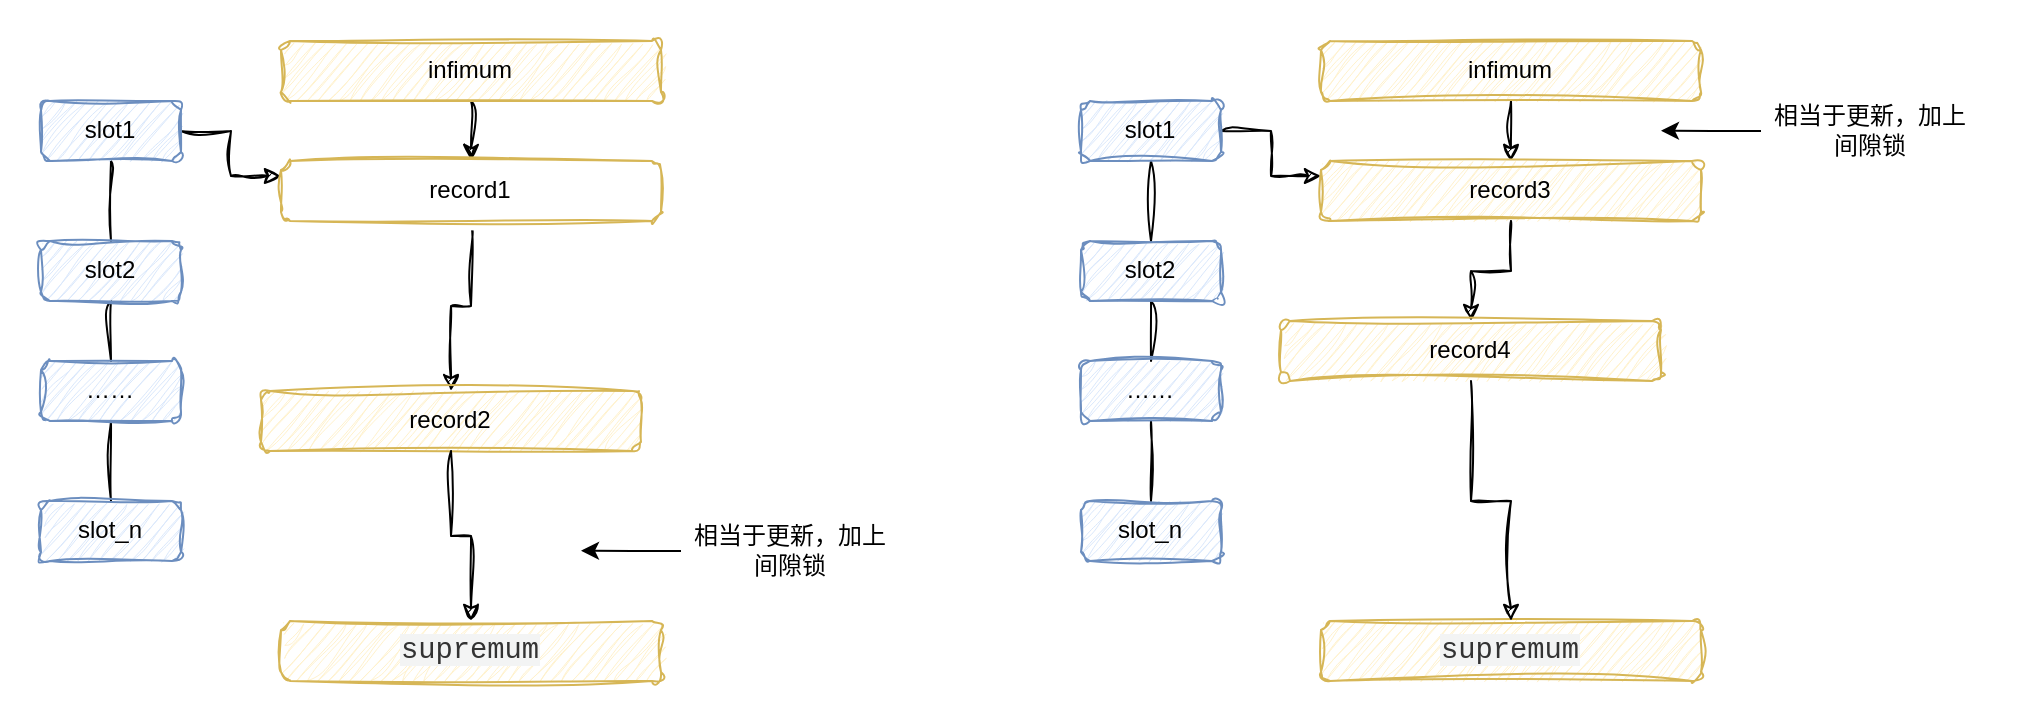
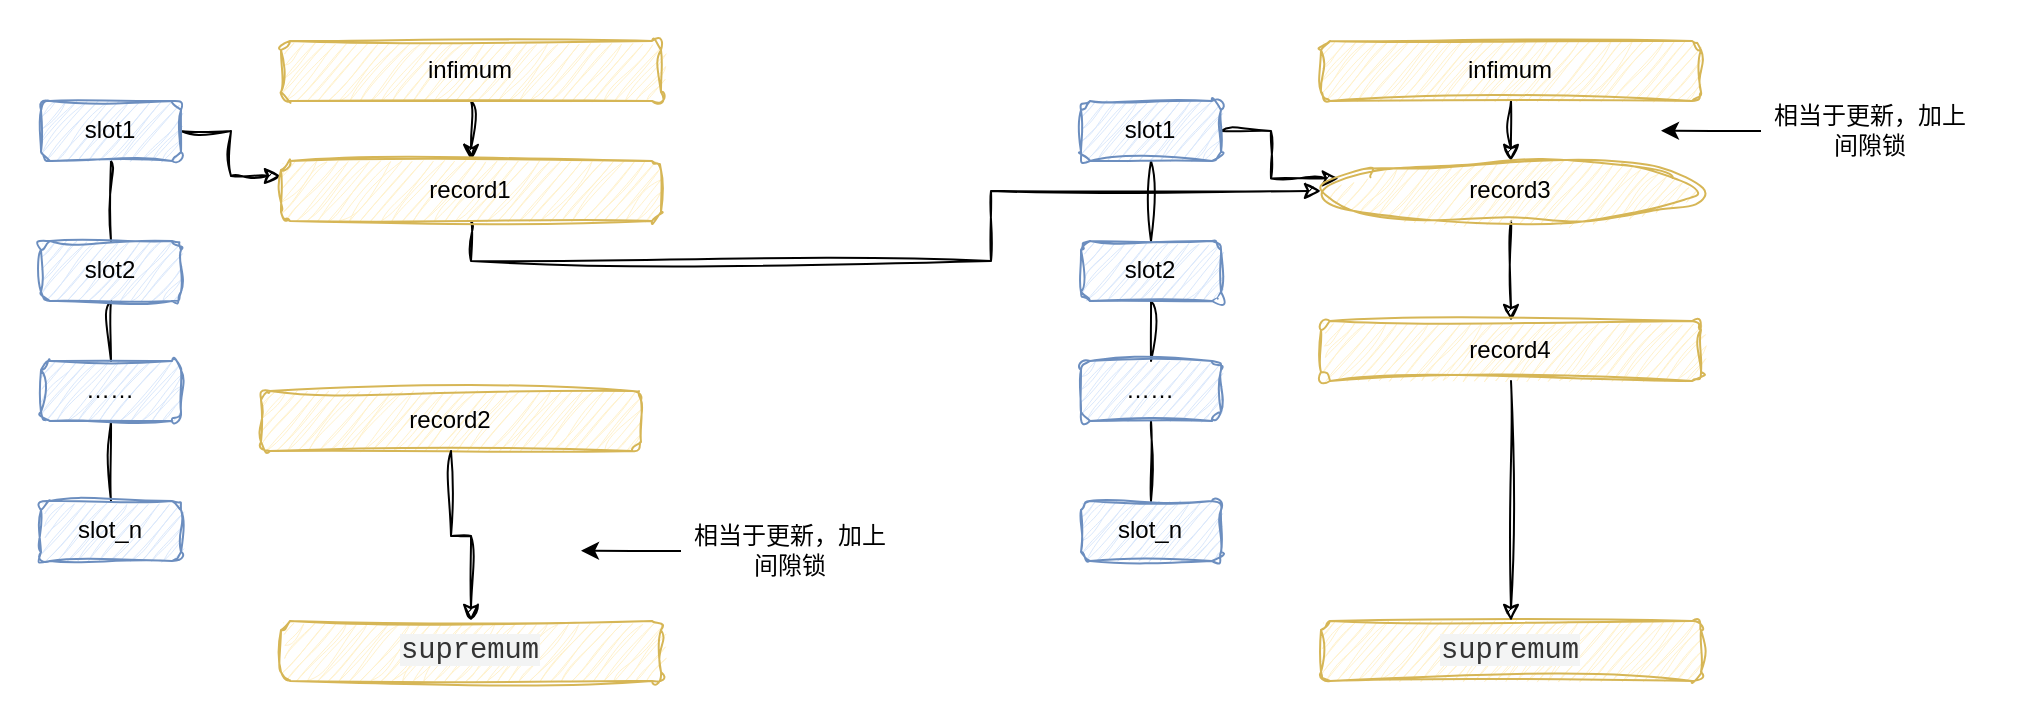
(471, 191) -> (471, 191)
(1511, 191) -> (1511, 191)
(465, 306) -> (1037, 191)
(1471, 351) -> (1511, 351)
